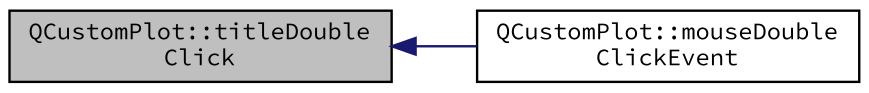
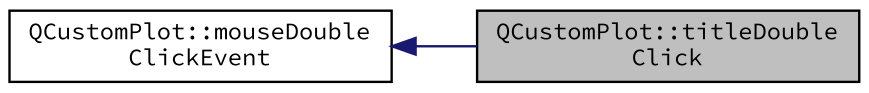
(446, 46) -> (446, 46)
